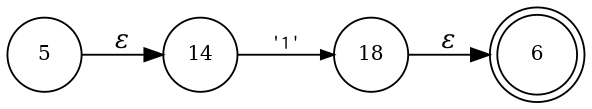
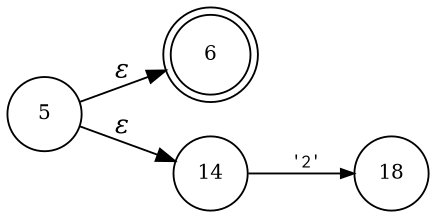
(286, 44) -> (306, 162)
(440, 55) -> (114, 89)
